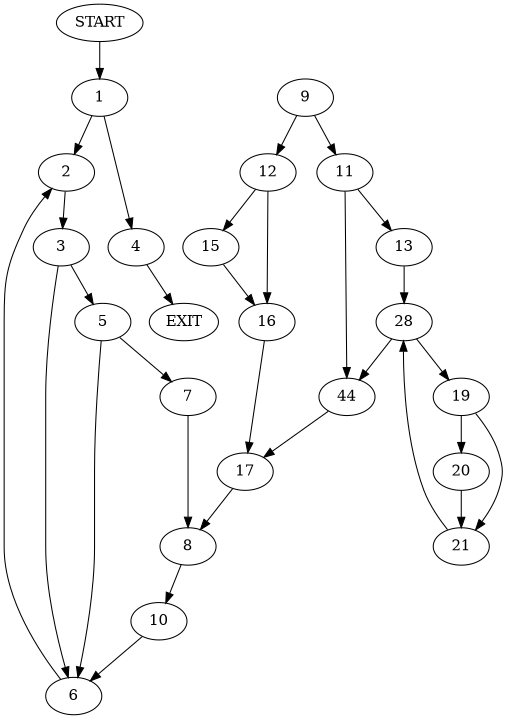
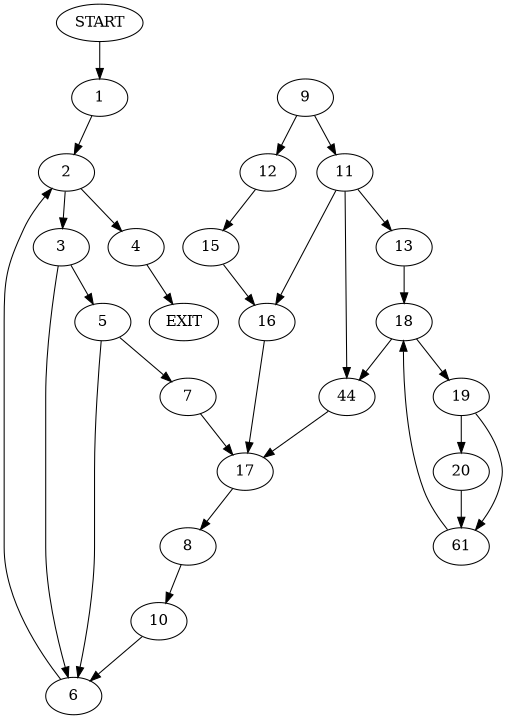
(117, 167) -> (98, 206)
(268, 242) -> (308, 243)
(404, 322) -> (404, 322)
(188, 466) -> (213, 430)
(461, 546) -> (461, 546)
